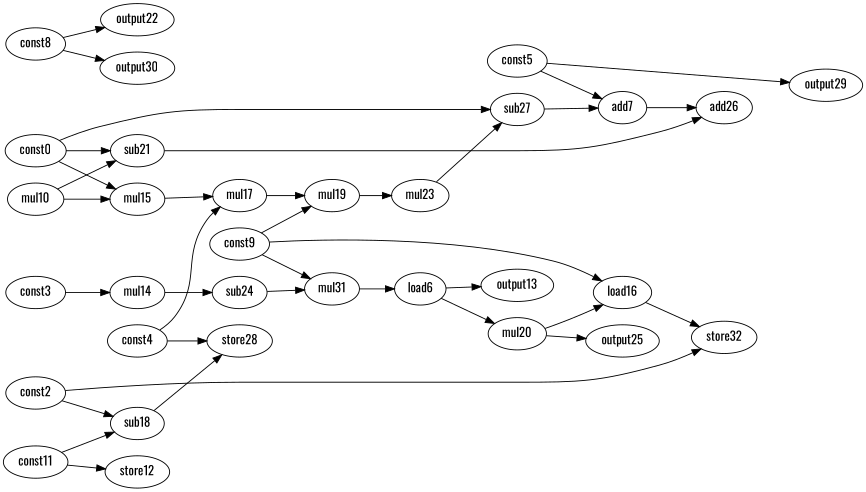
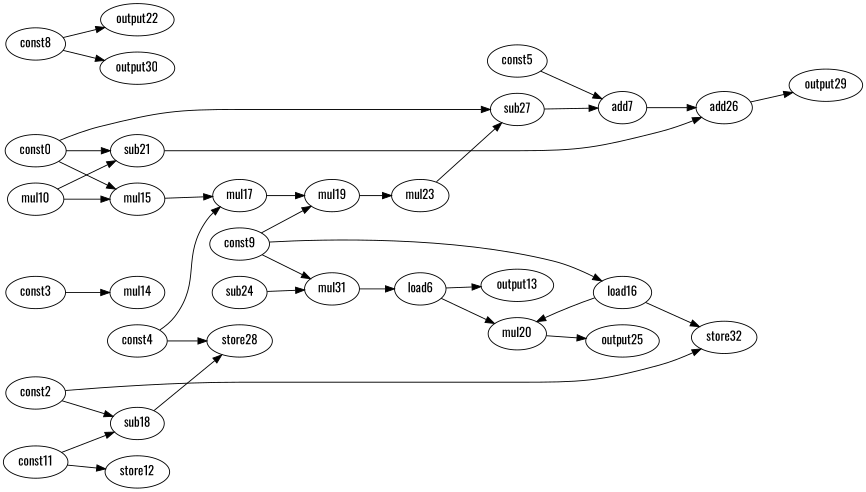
(664, 72) -> (767, 98)
(181, 292) -> none
(570, 319) -> (570, 307)
